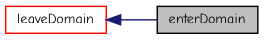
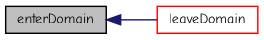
(139, 20) -> (139, 20)
